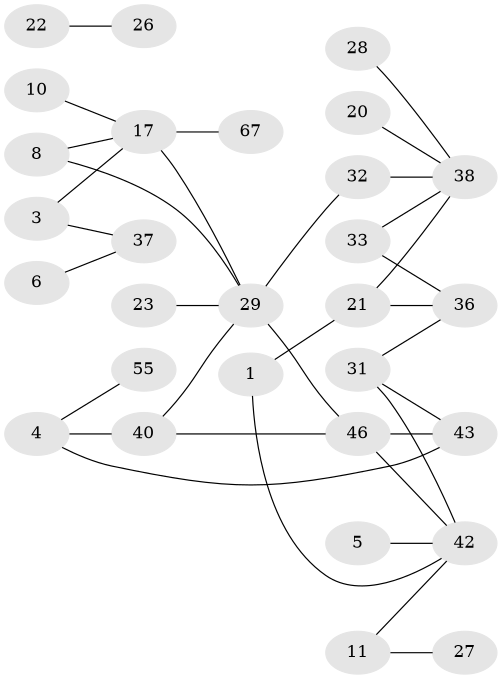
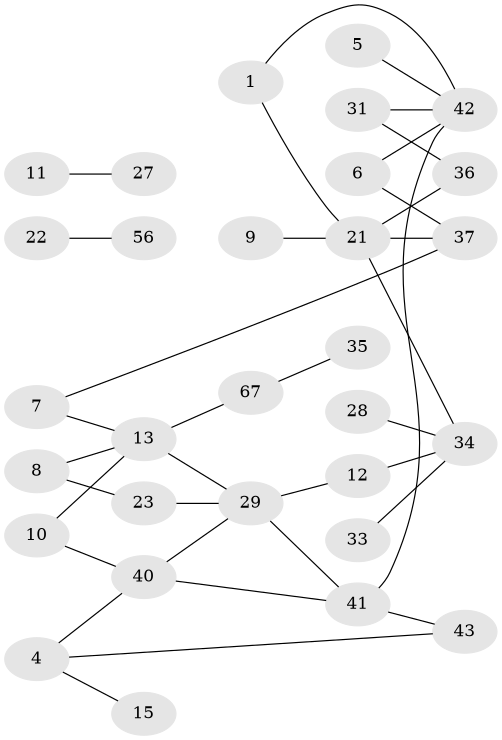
(144, 26) -> (144, 238)
(358, 113) -> none
(144, 132) -> (144, 439)
(358, 177) -> (358, 476)
(465, 177) -> (465, 444)
(168, 204) -> (82, 485)
(37, 219) -> (37, 407)
none -> (251, 238)
none -> (414, 238)
(411, 273) -> none
none -> (358, 348)
(144, 370) -> (144, 714)
(411, 402) -> none
(358, 434) -> (358, 604)
none -> (90, 556)
(412, 598) -> (404, 146)
